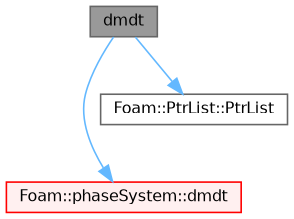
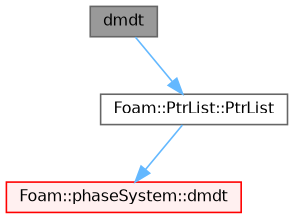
(84, 101) -> (164, 147)
